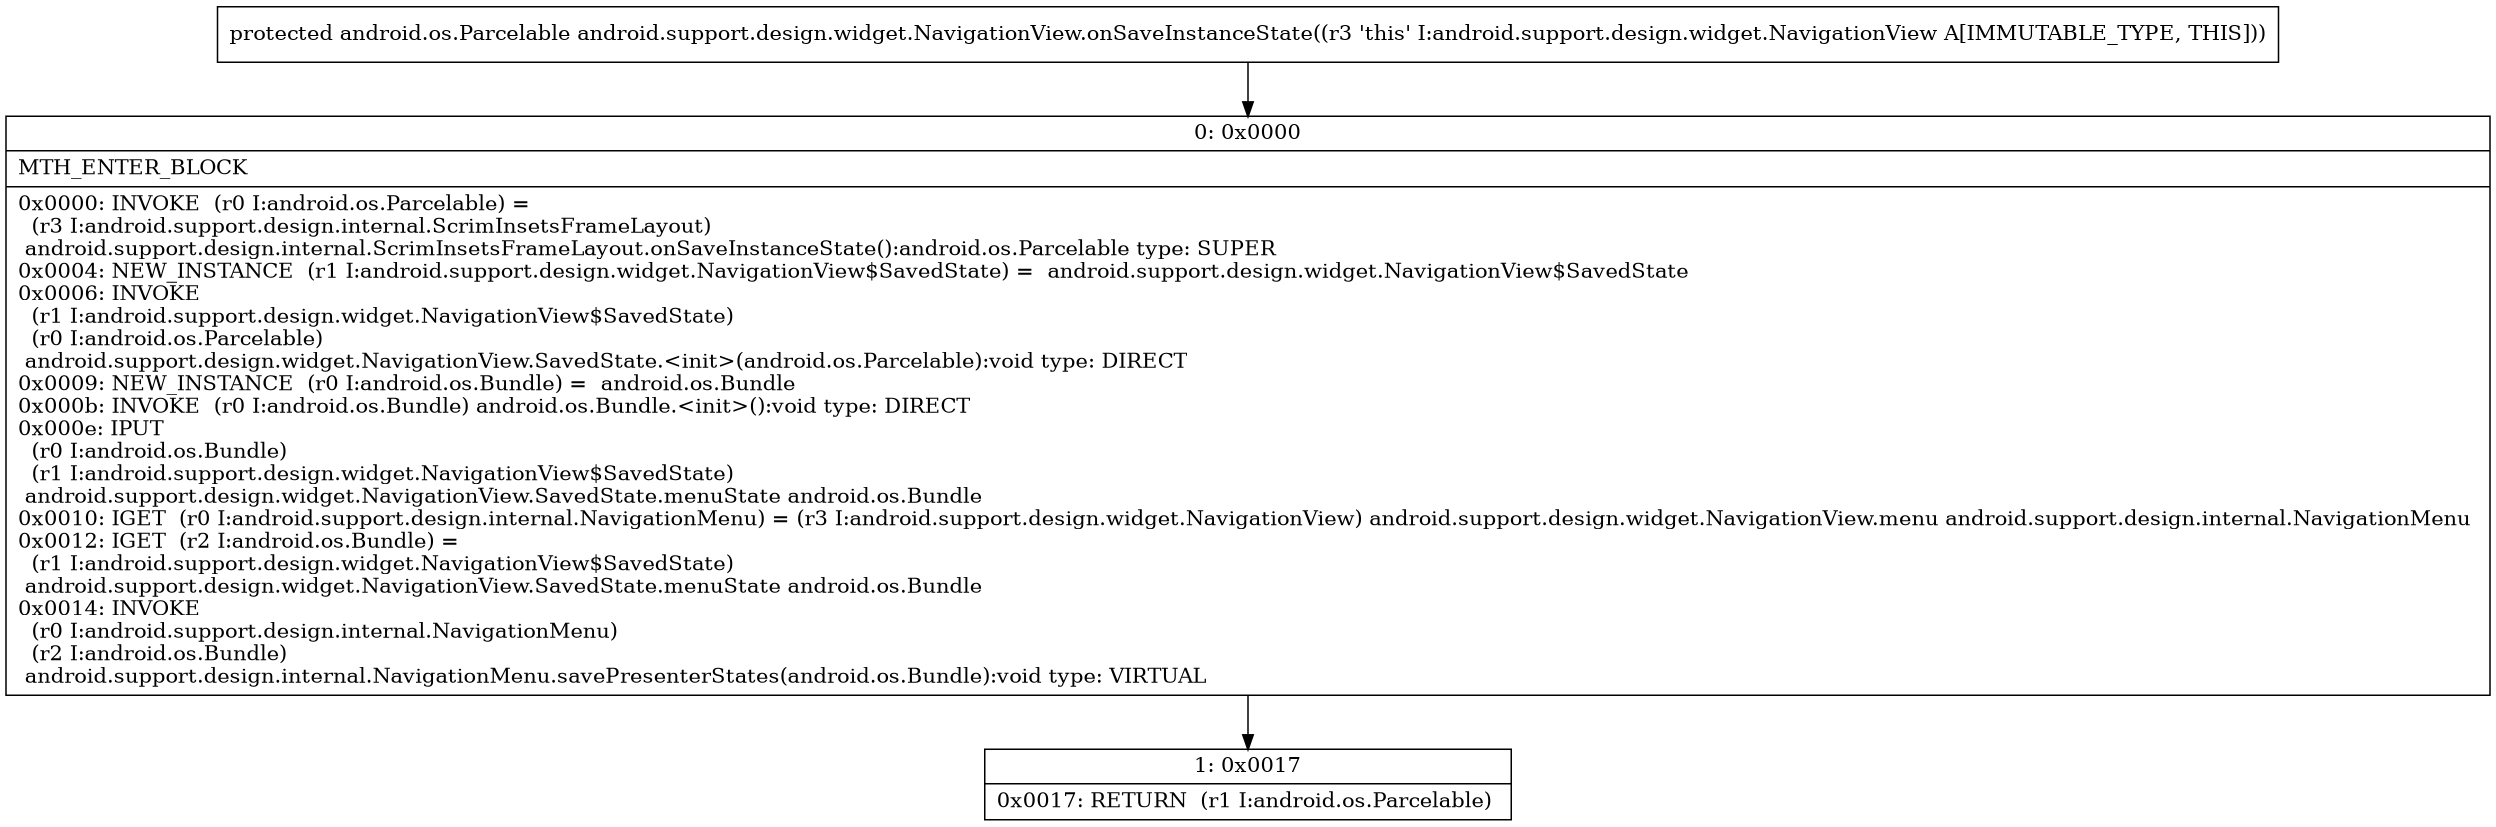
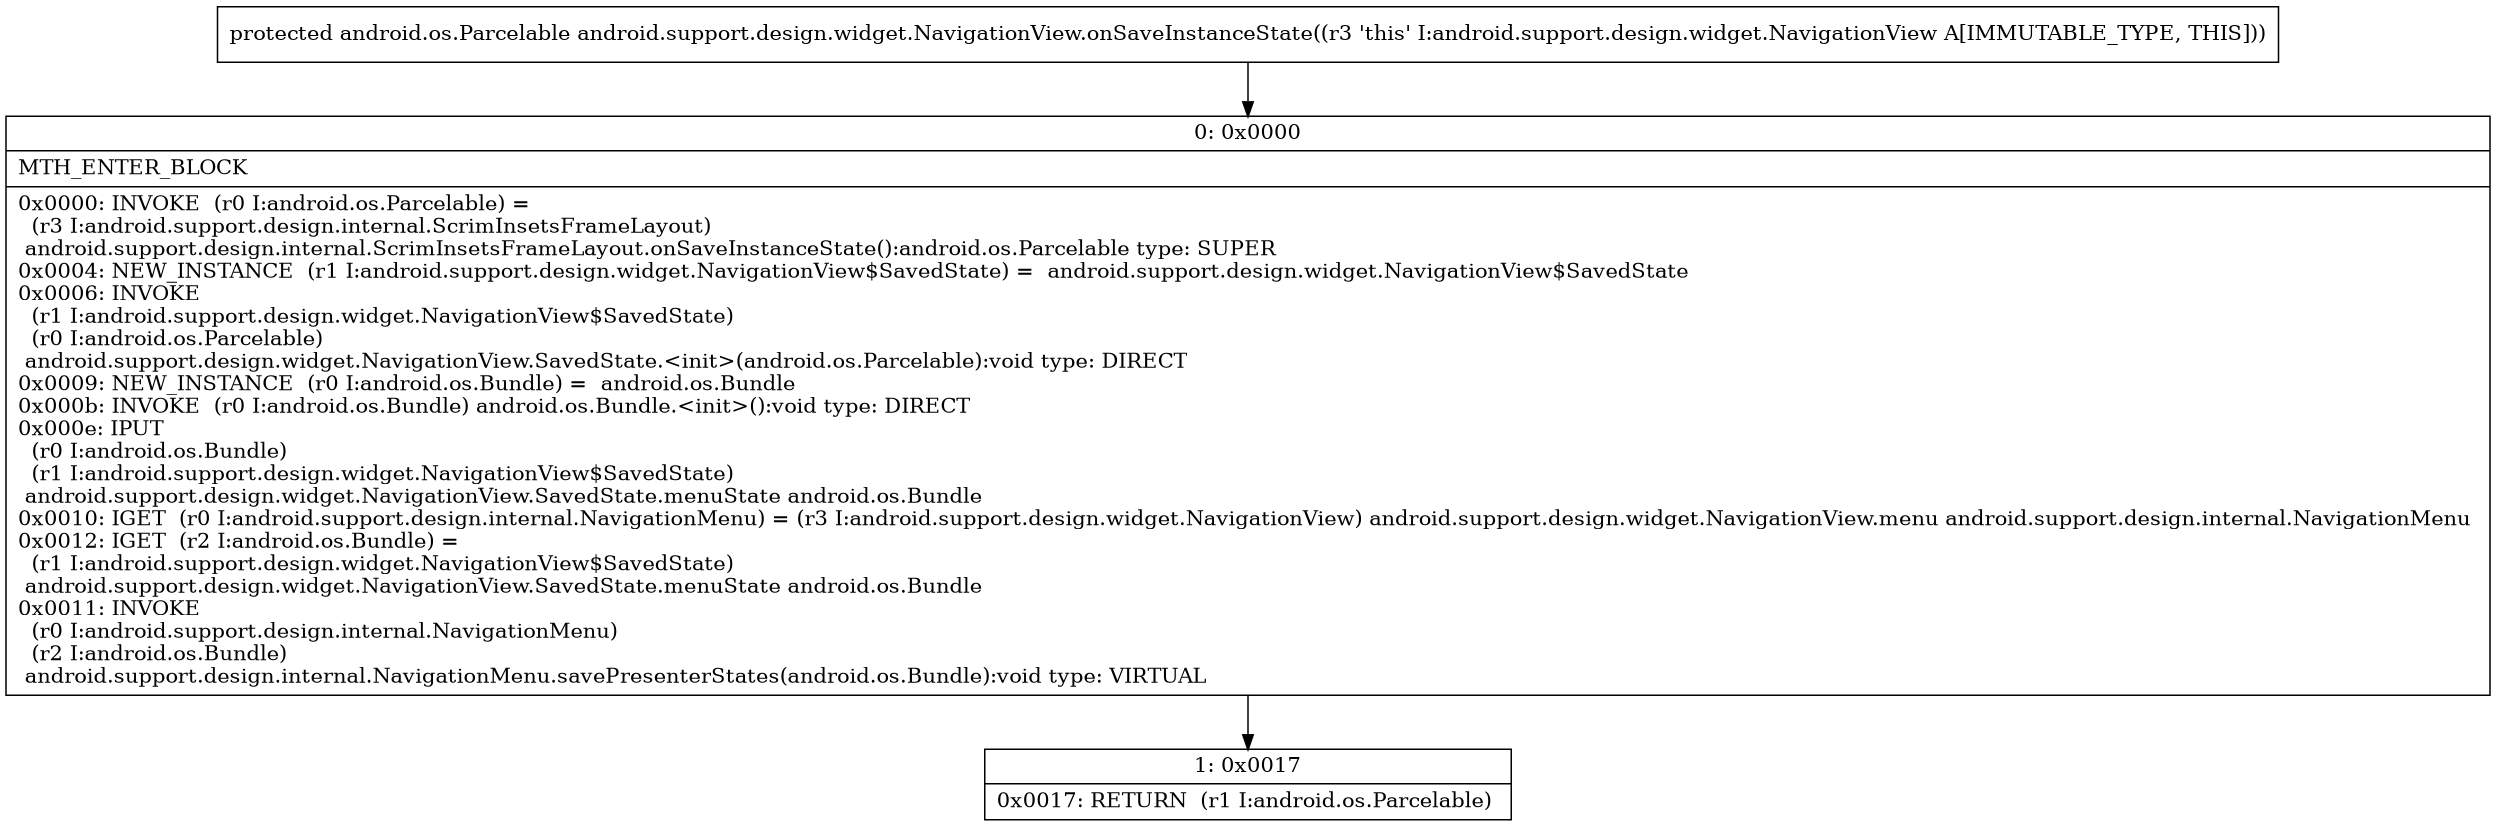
(116, 609) -> (116, 609)
